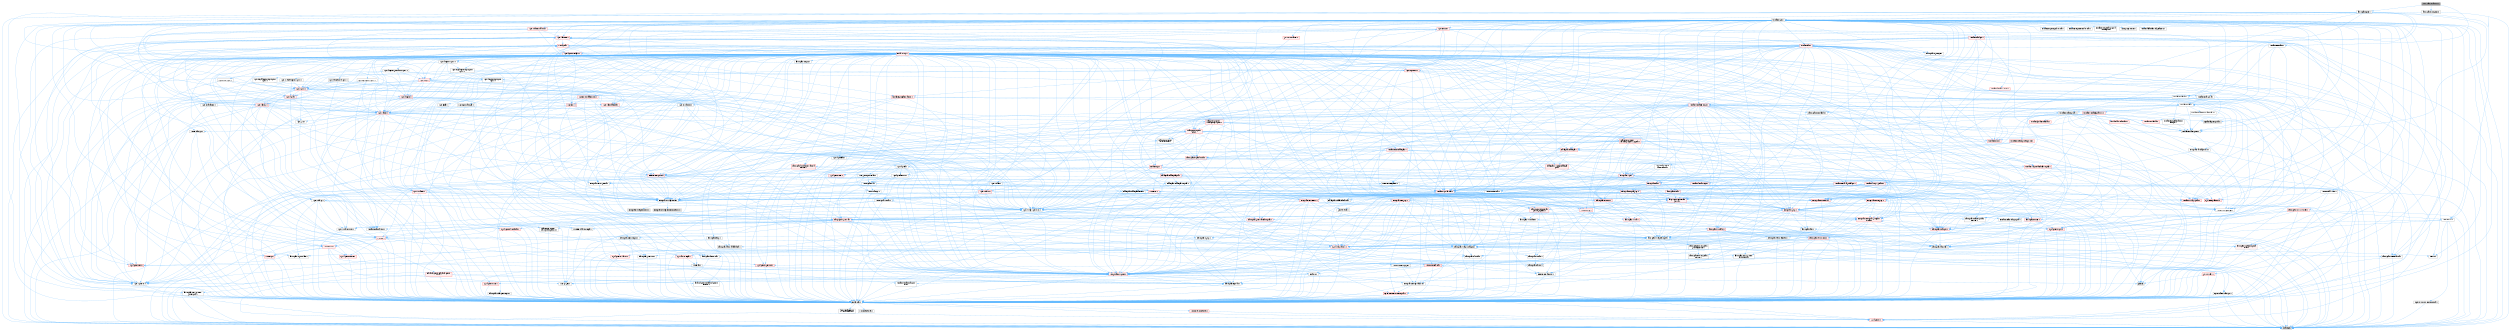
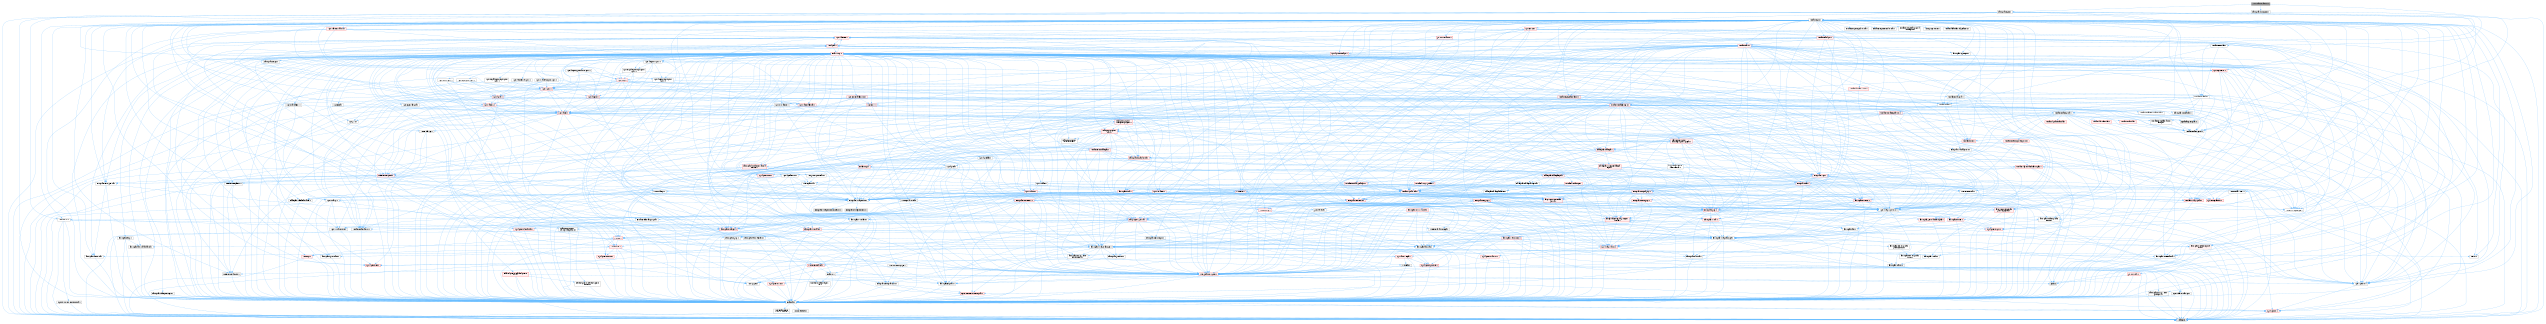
(1199, 311) -> none
